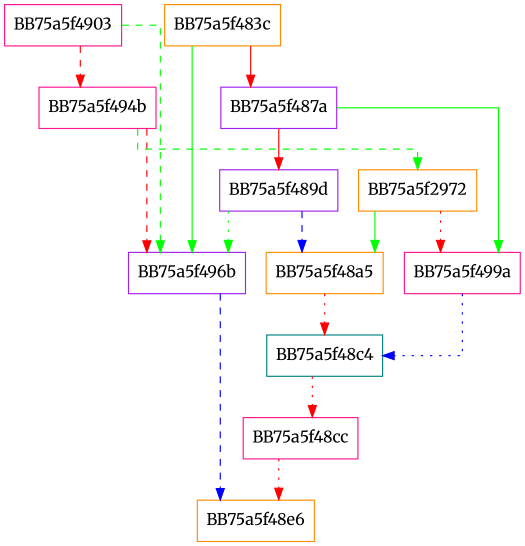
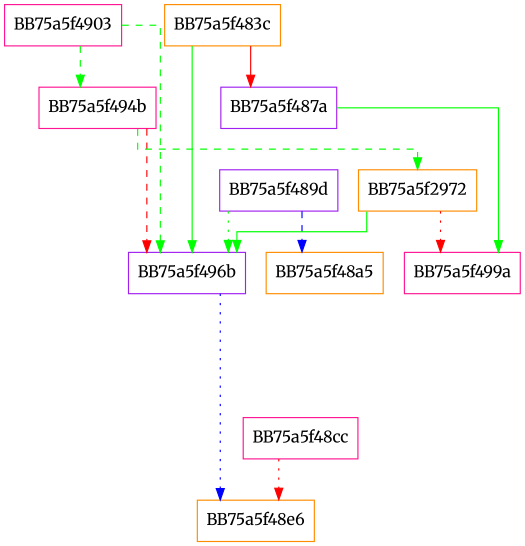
(80, 61) -> (80, 61)
(279, 142) -> none
(375, 226) -> (312, 232)
(325, 356) -> none
(220, 391) -> (220, 391)
